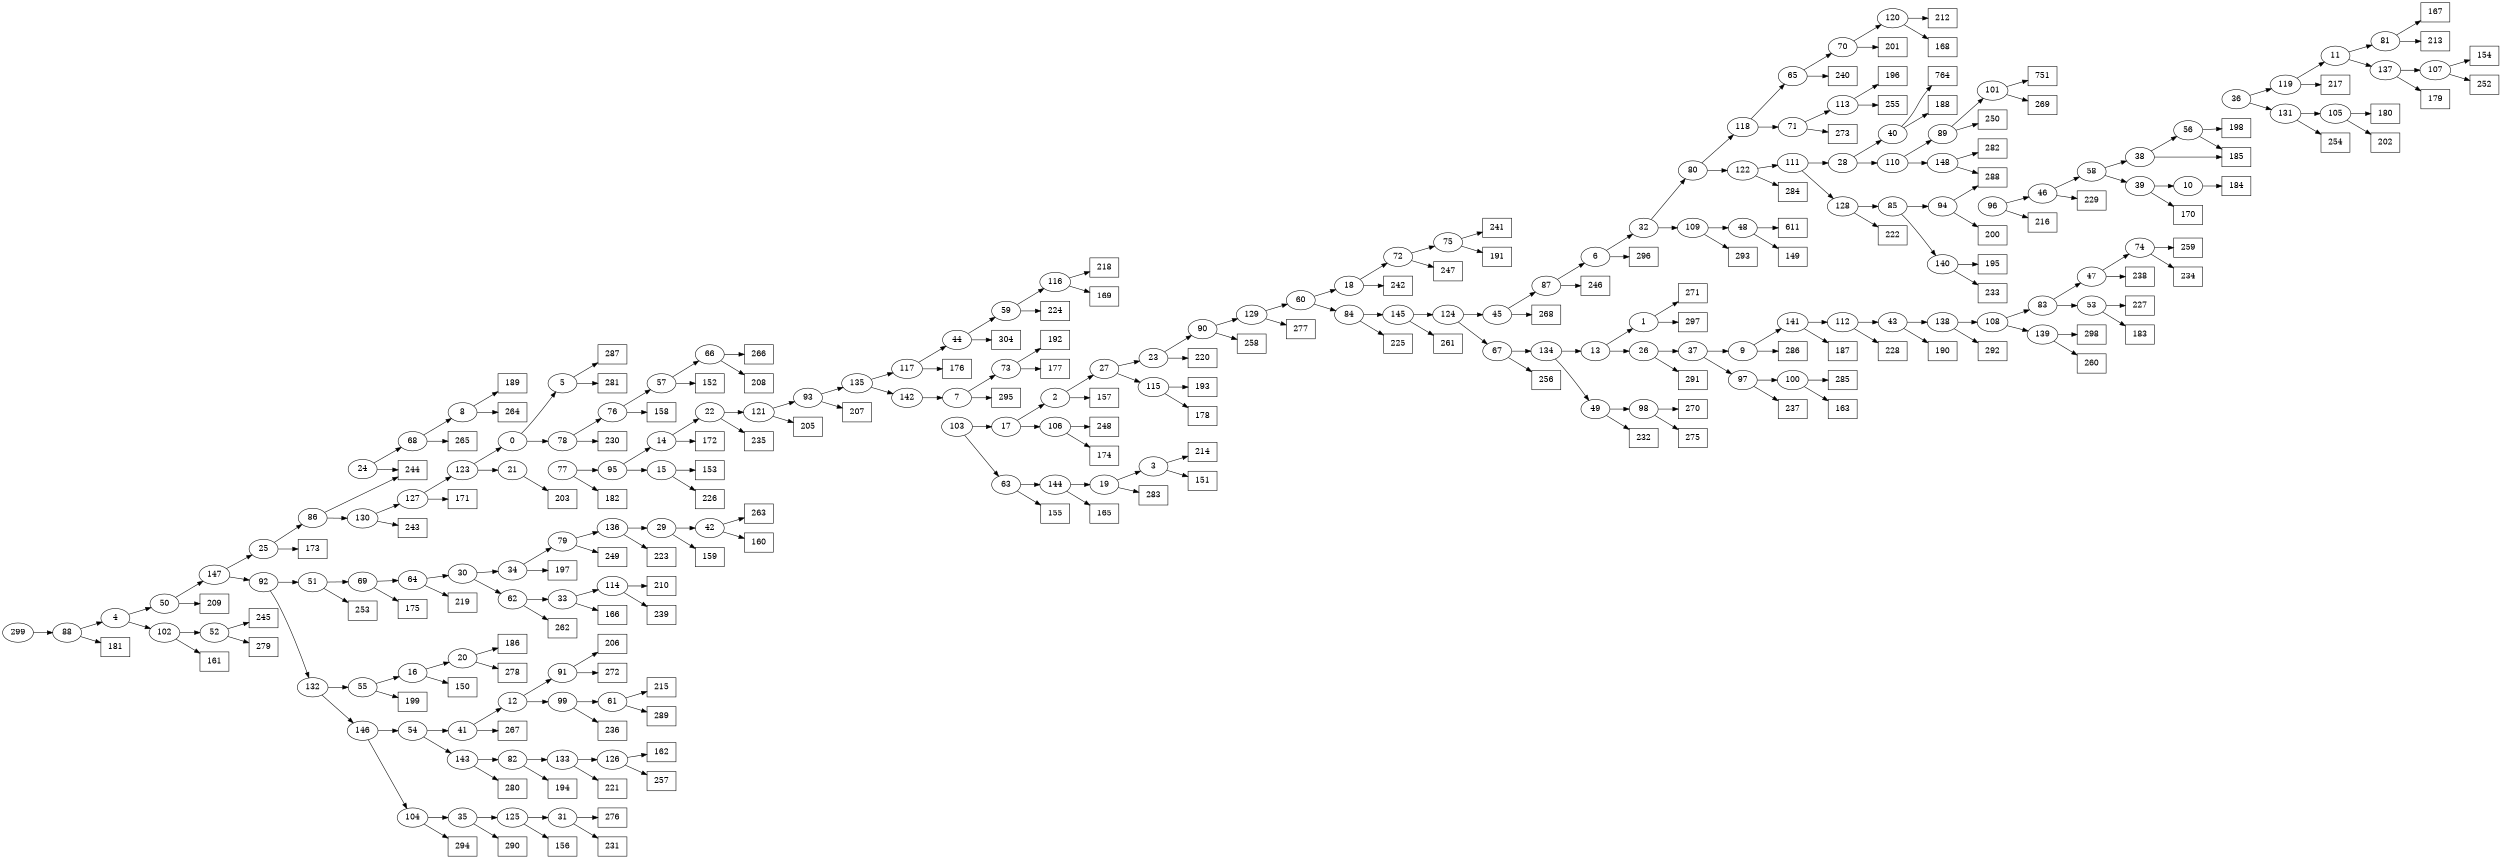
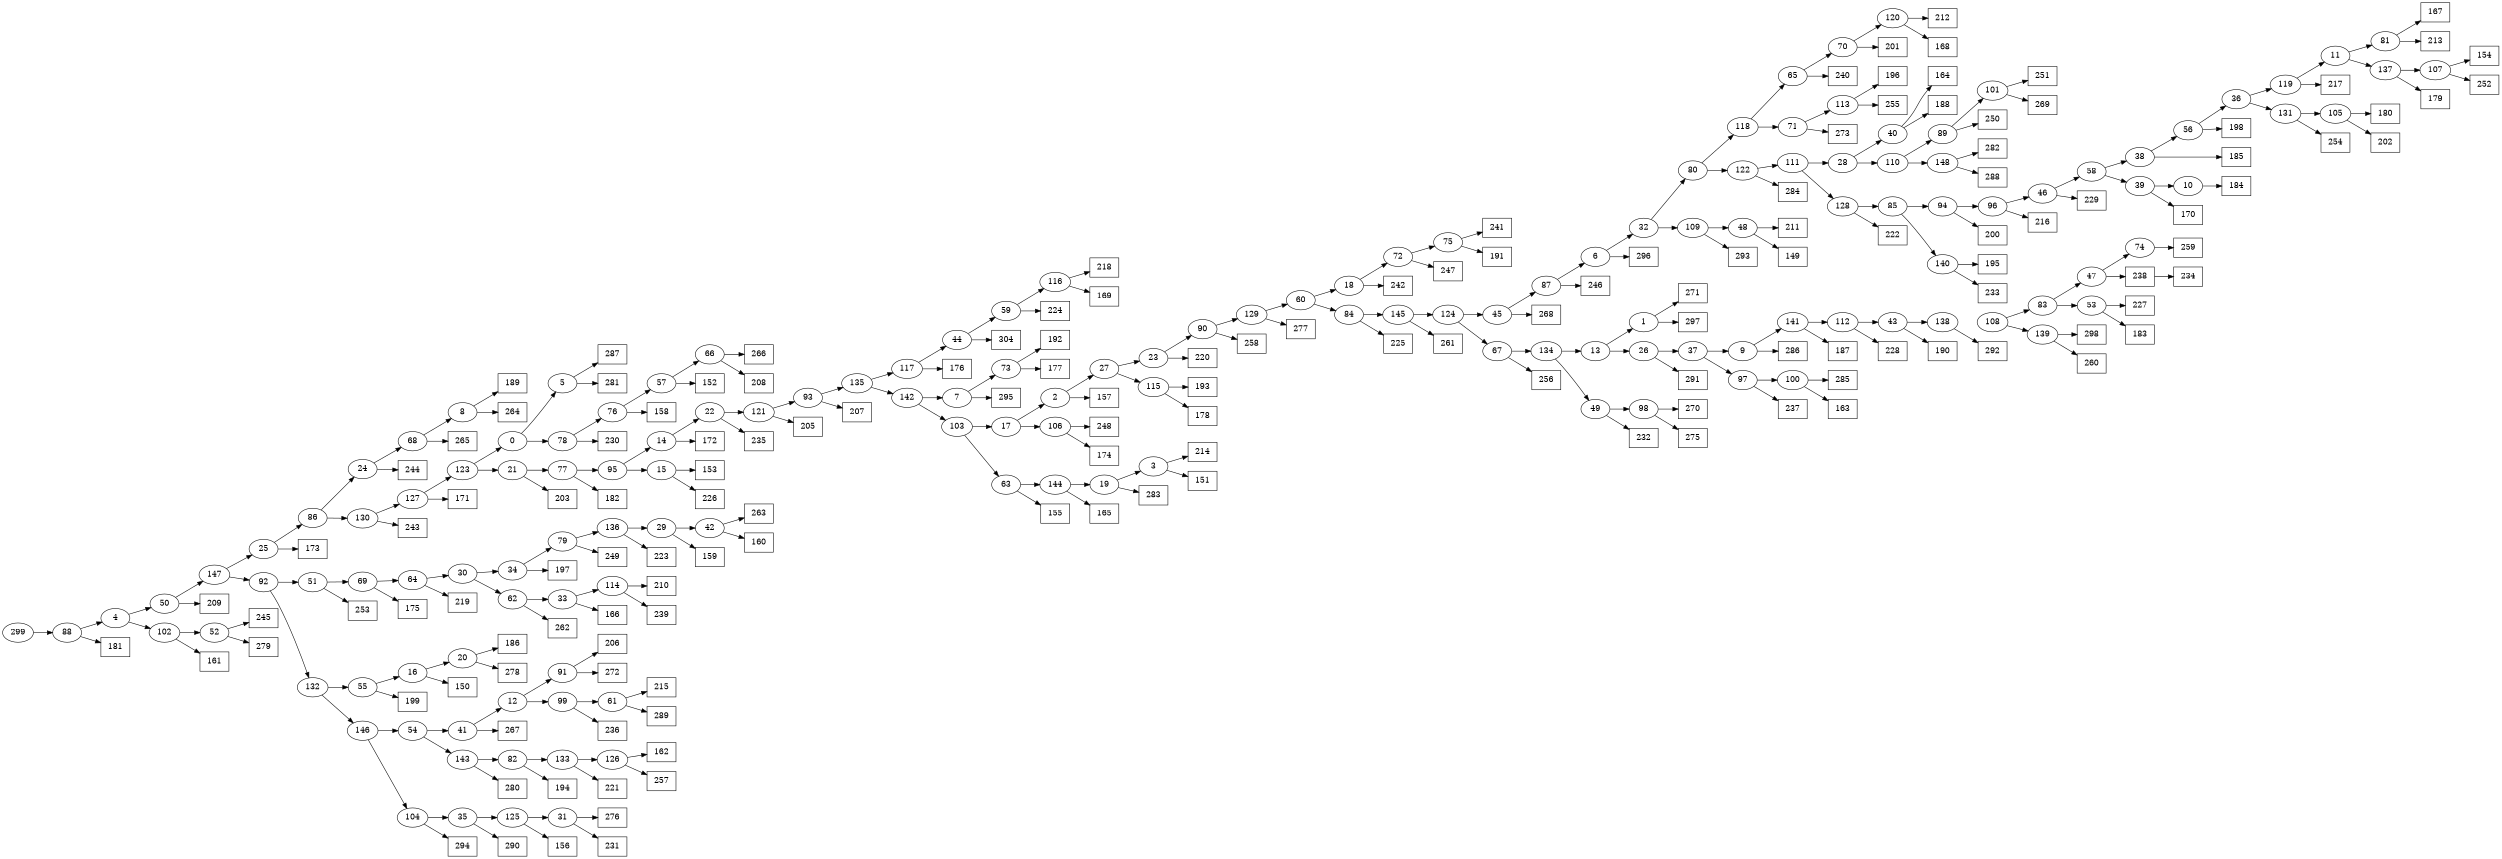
(1943, 76) -> (1943, 76)
(2043, 76) -> (2043, 76)
(2208, 141) -> (2210, 116)
(1963, 194) -> (1965, 206)
(1793, 228) -> (1793, 228)
(2160, 260) -> (2161, 277)
(1965, 322) -> none
none -> (930, 411)
none -> (535, 470)
(359, 496) -> (336, 495)
